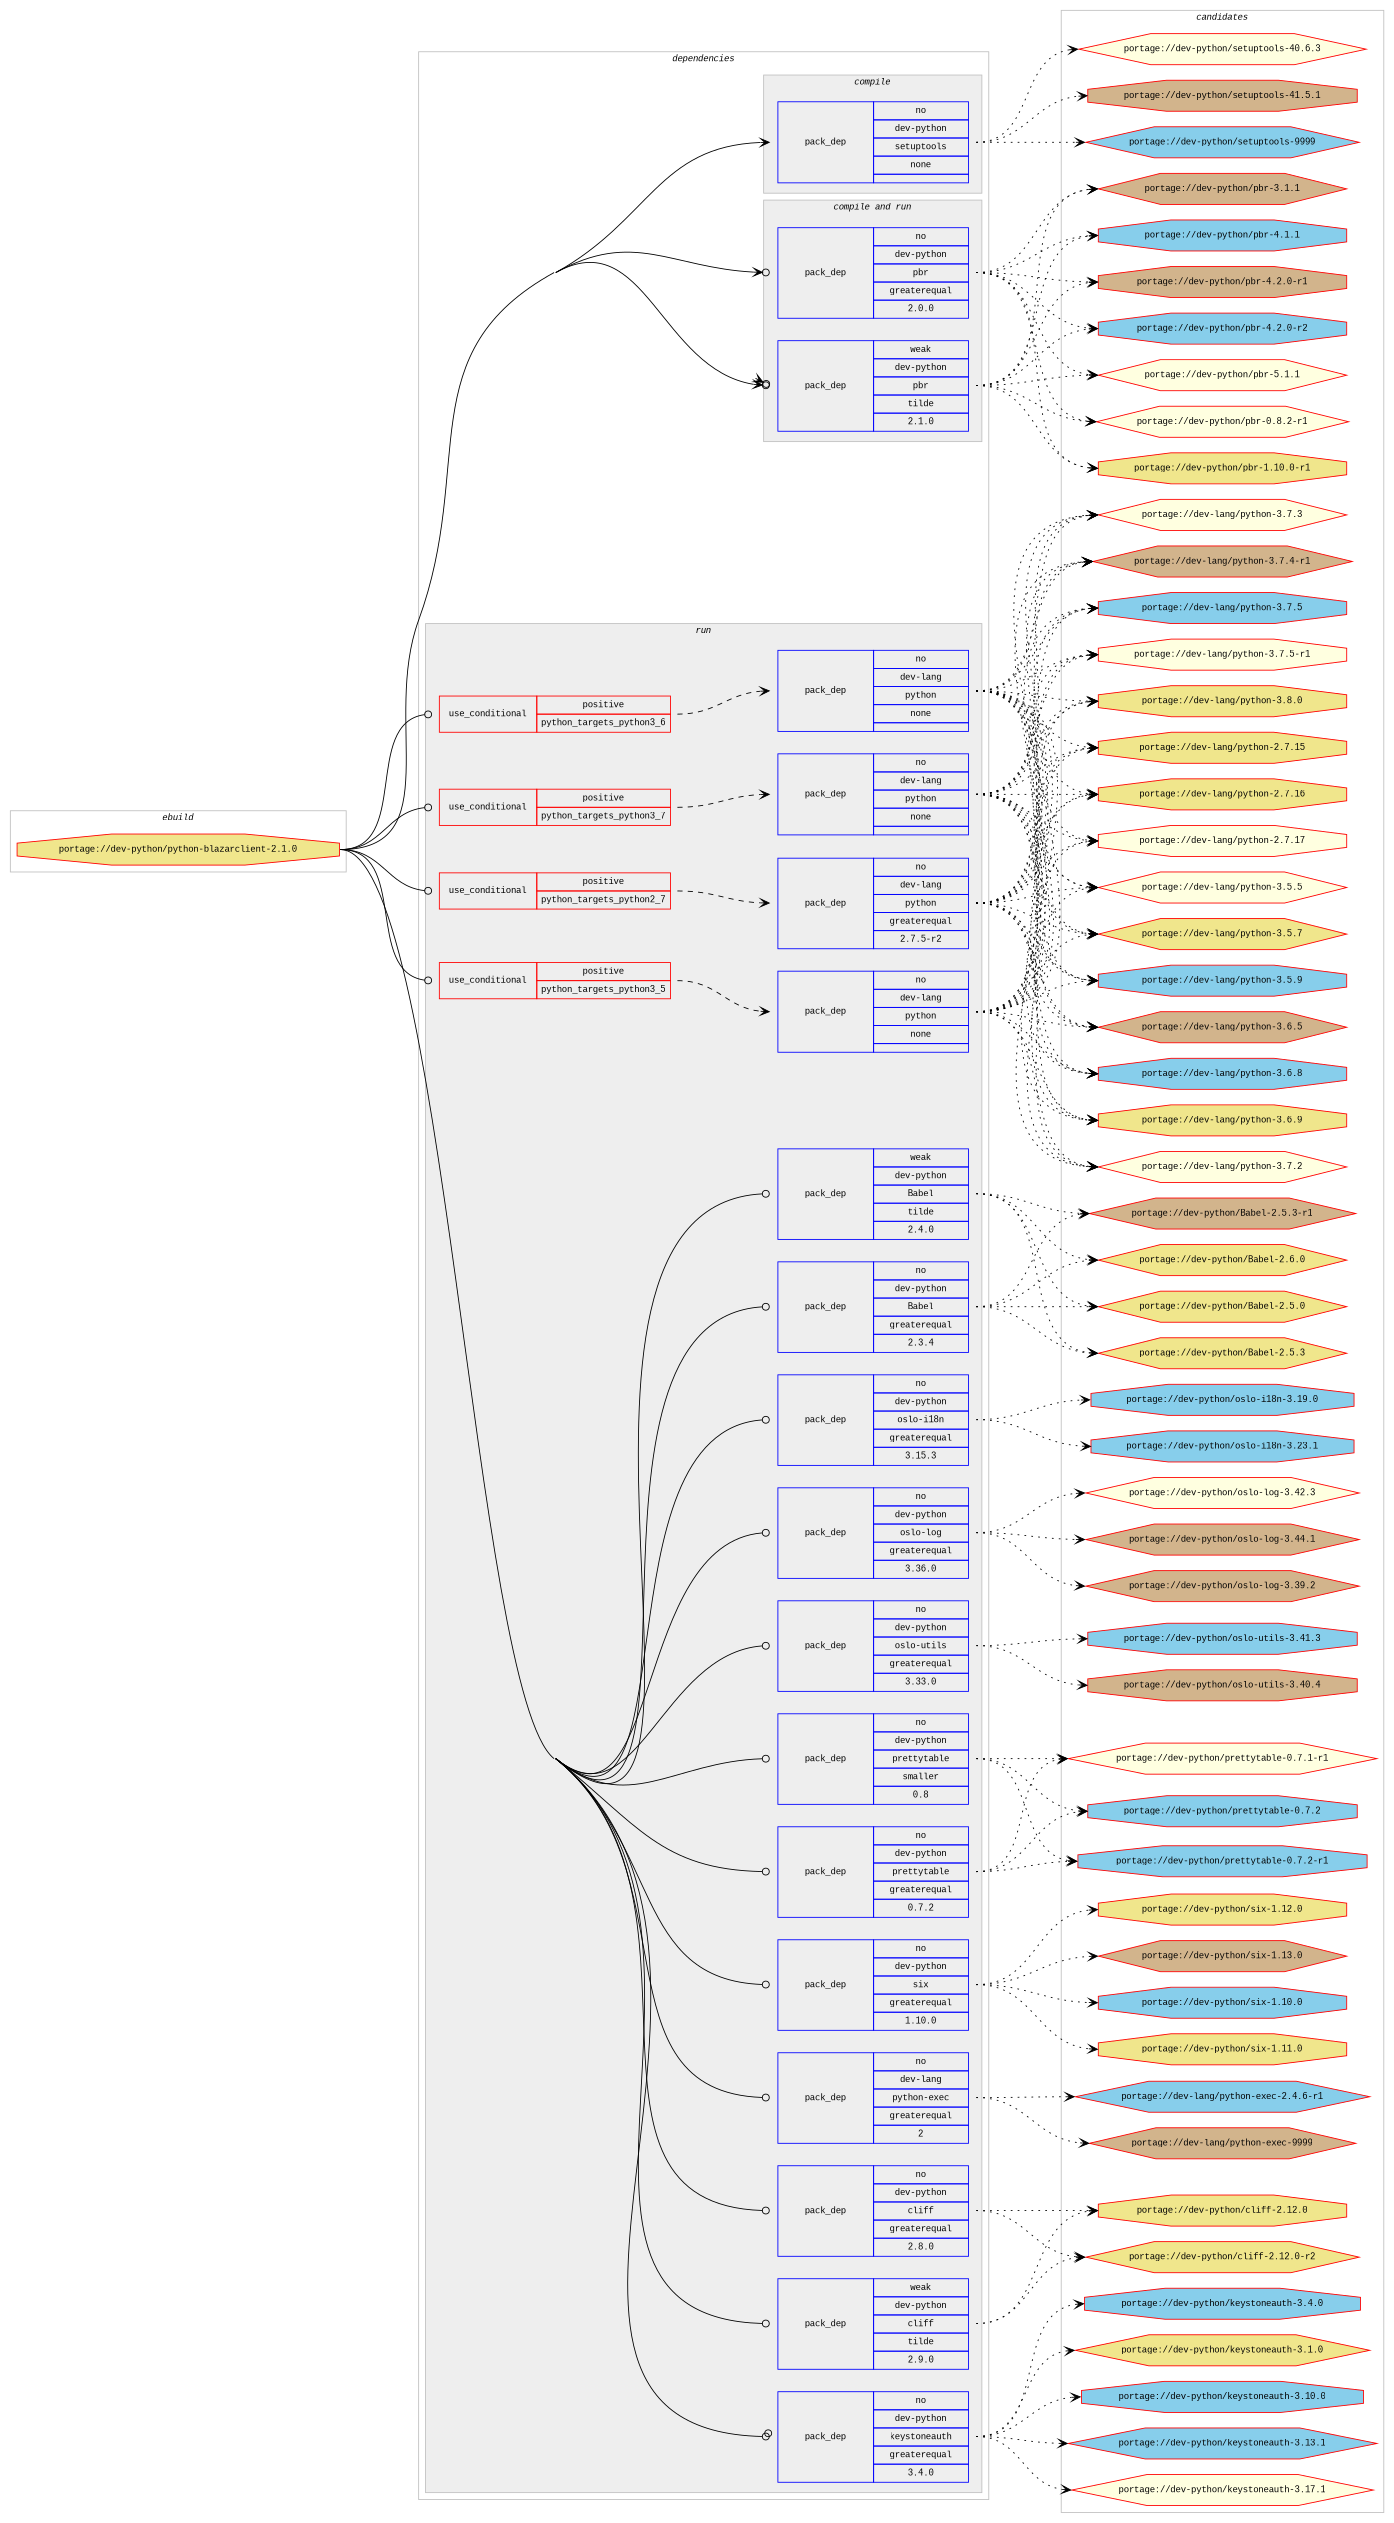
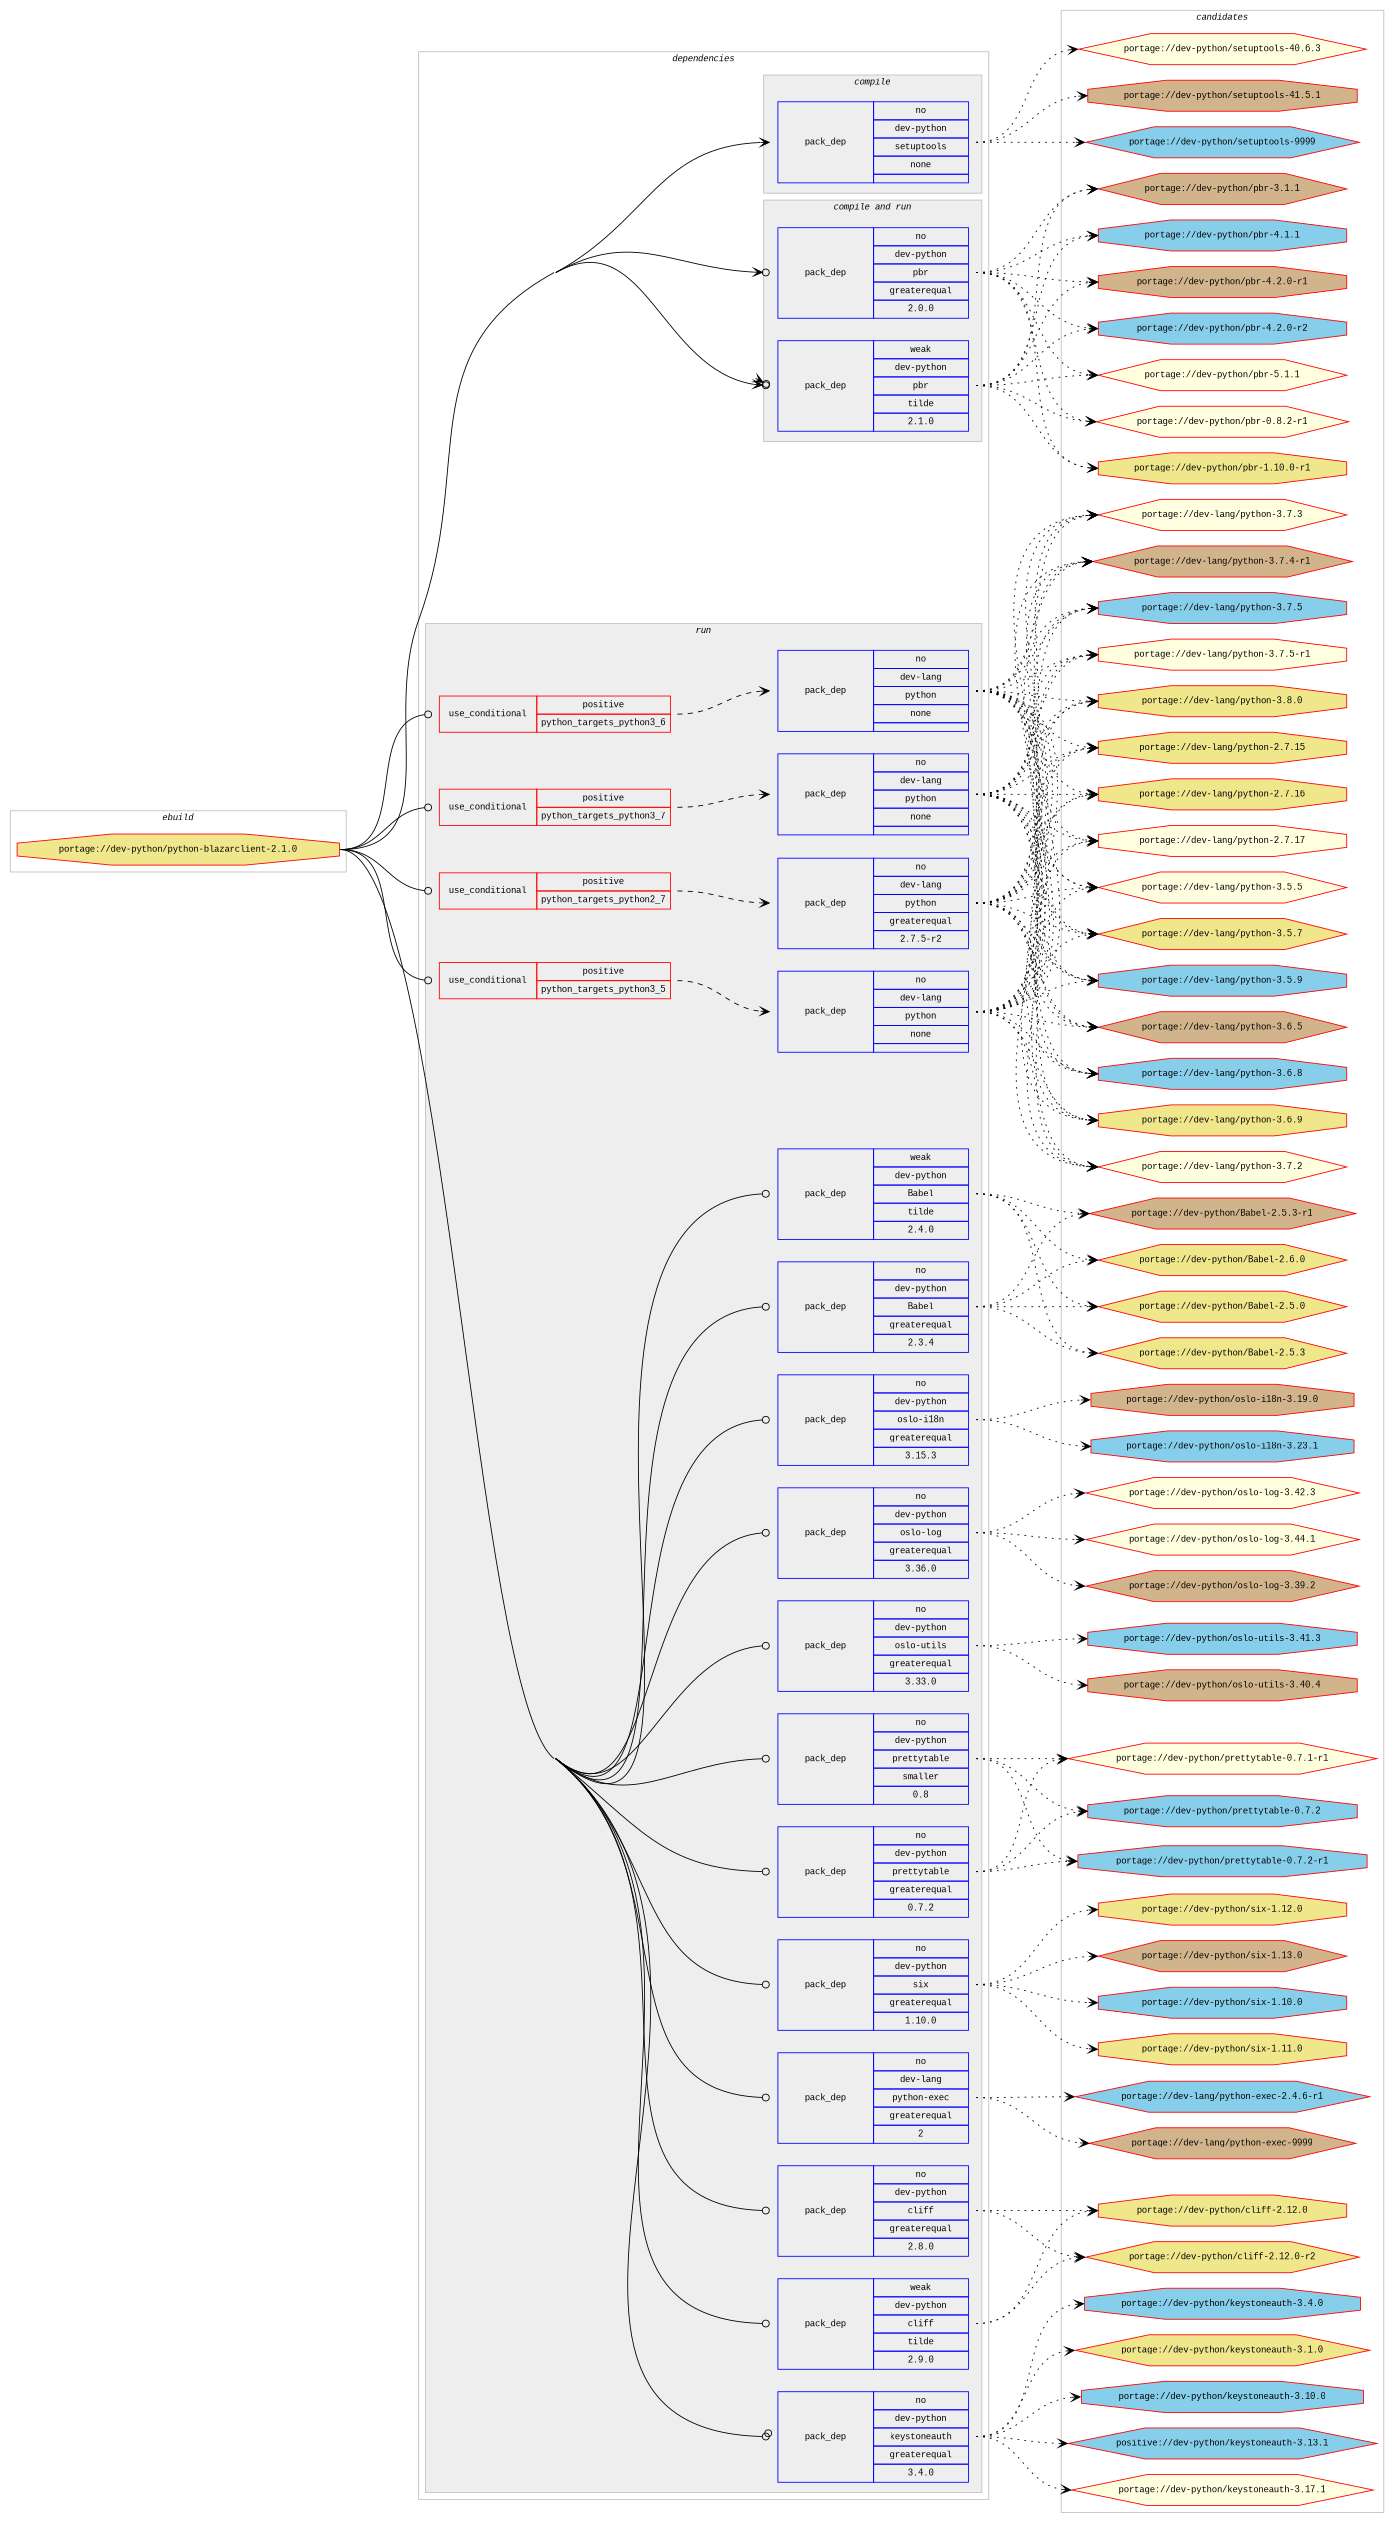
(1223, 1400) -> (1223, 1400)
(1223, 1540) -> (1223, 1540)
(1223, 2443) -> (1223, 2443)
